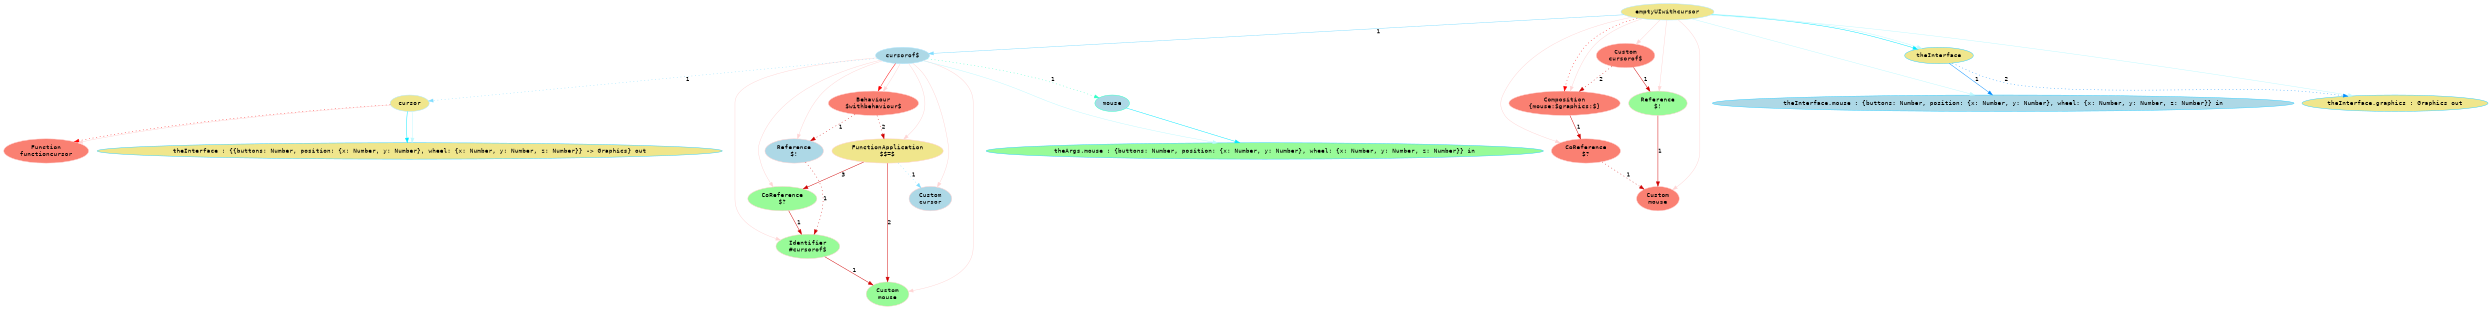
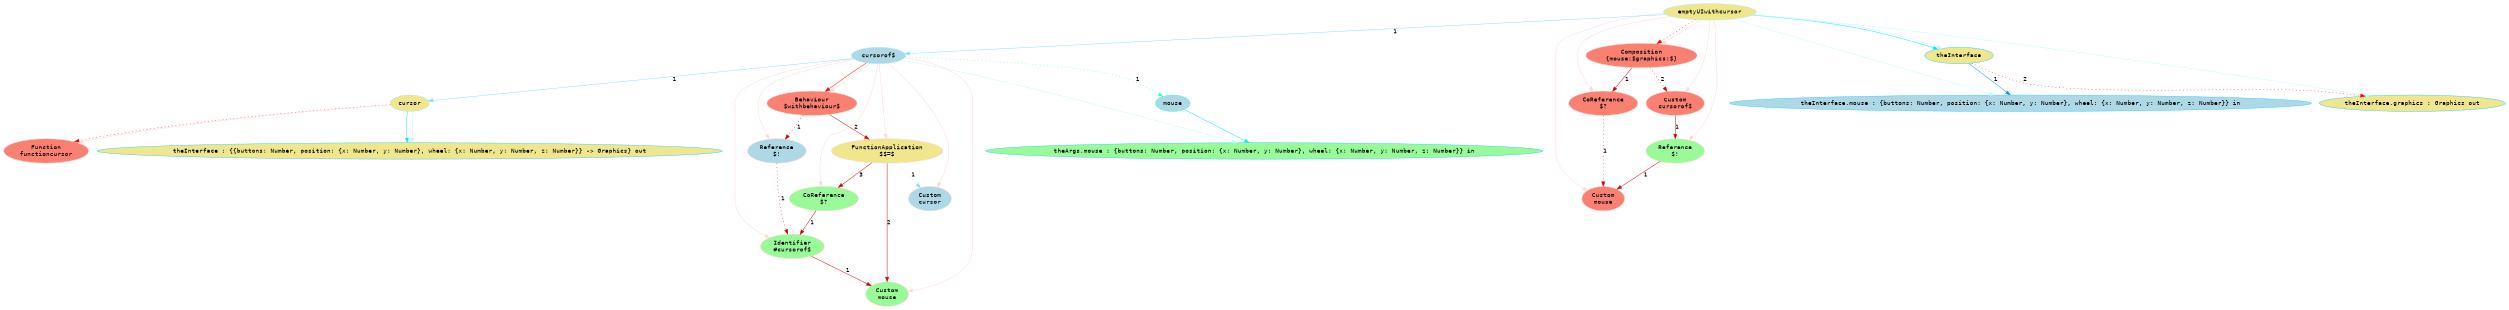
(1598, 77) -> (1657, 78)
(655, 79) -> (643, 79)
(2146, 90) -> (2164, 90)
(880, 125) -> (846, 125)
